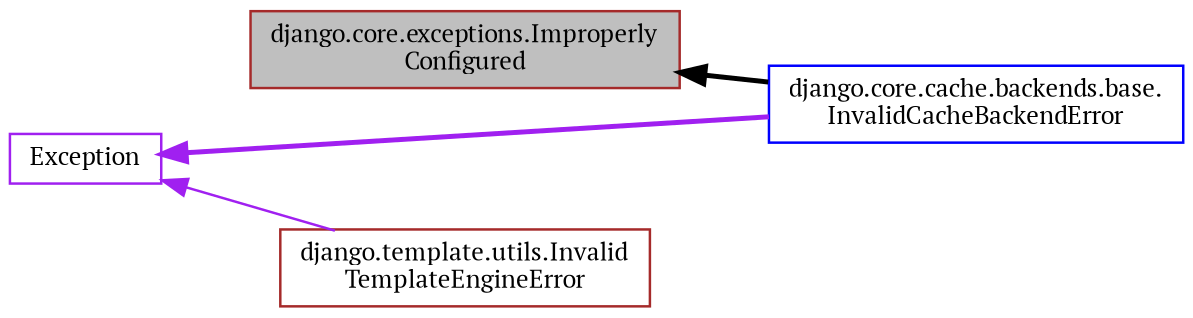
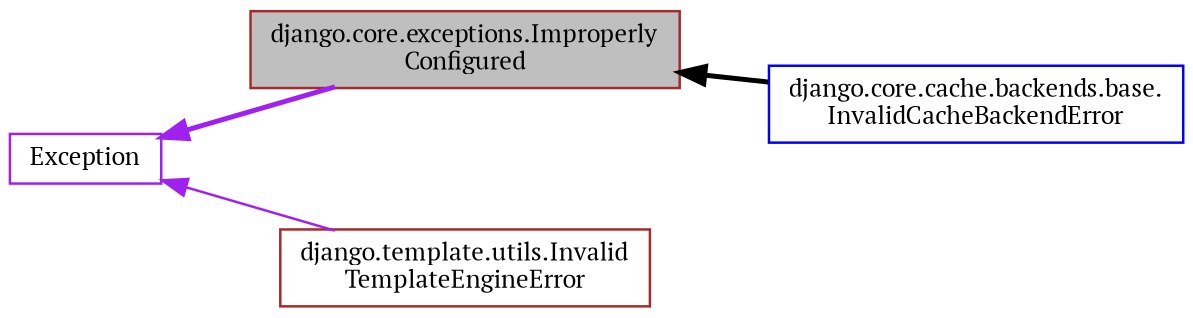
(478, 135) -> (261, 108)
